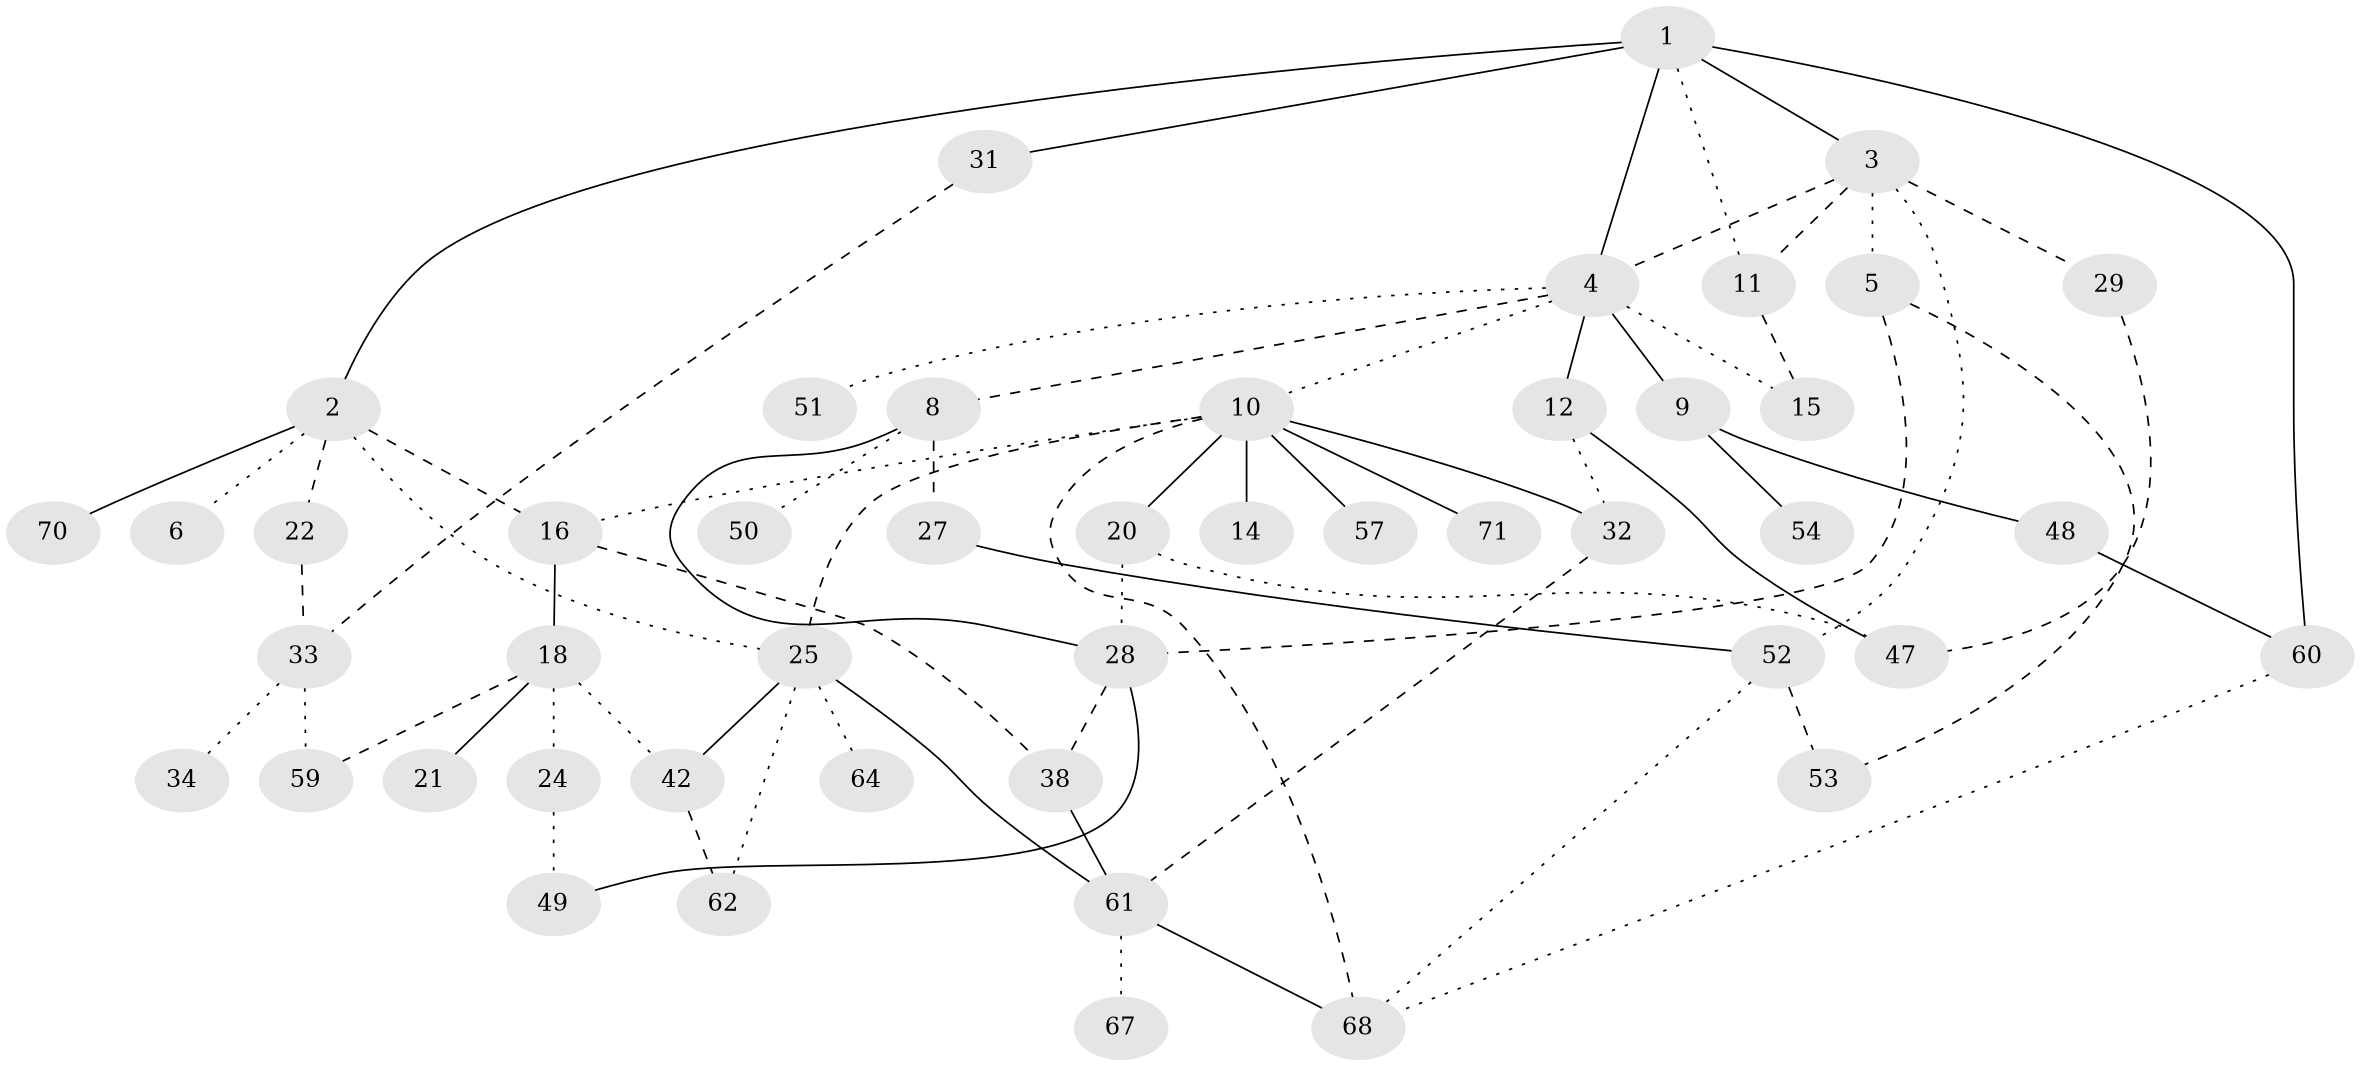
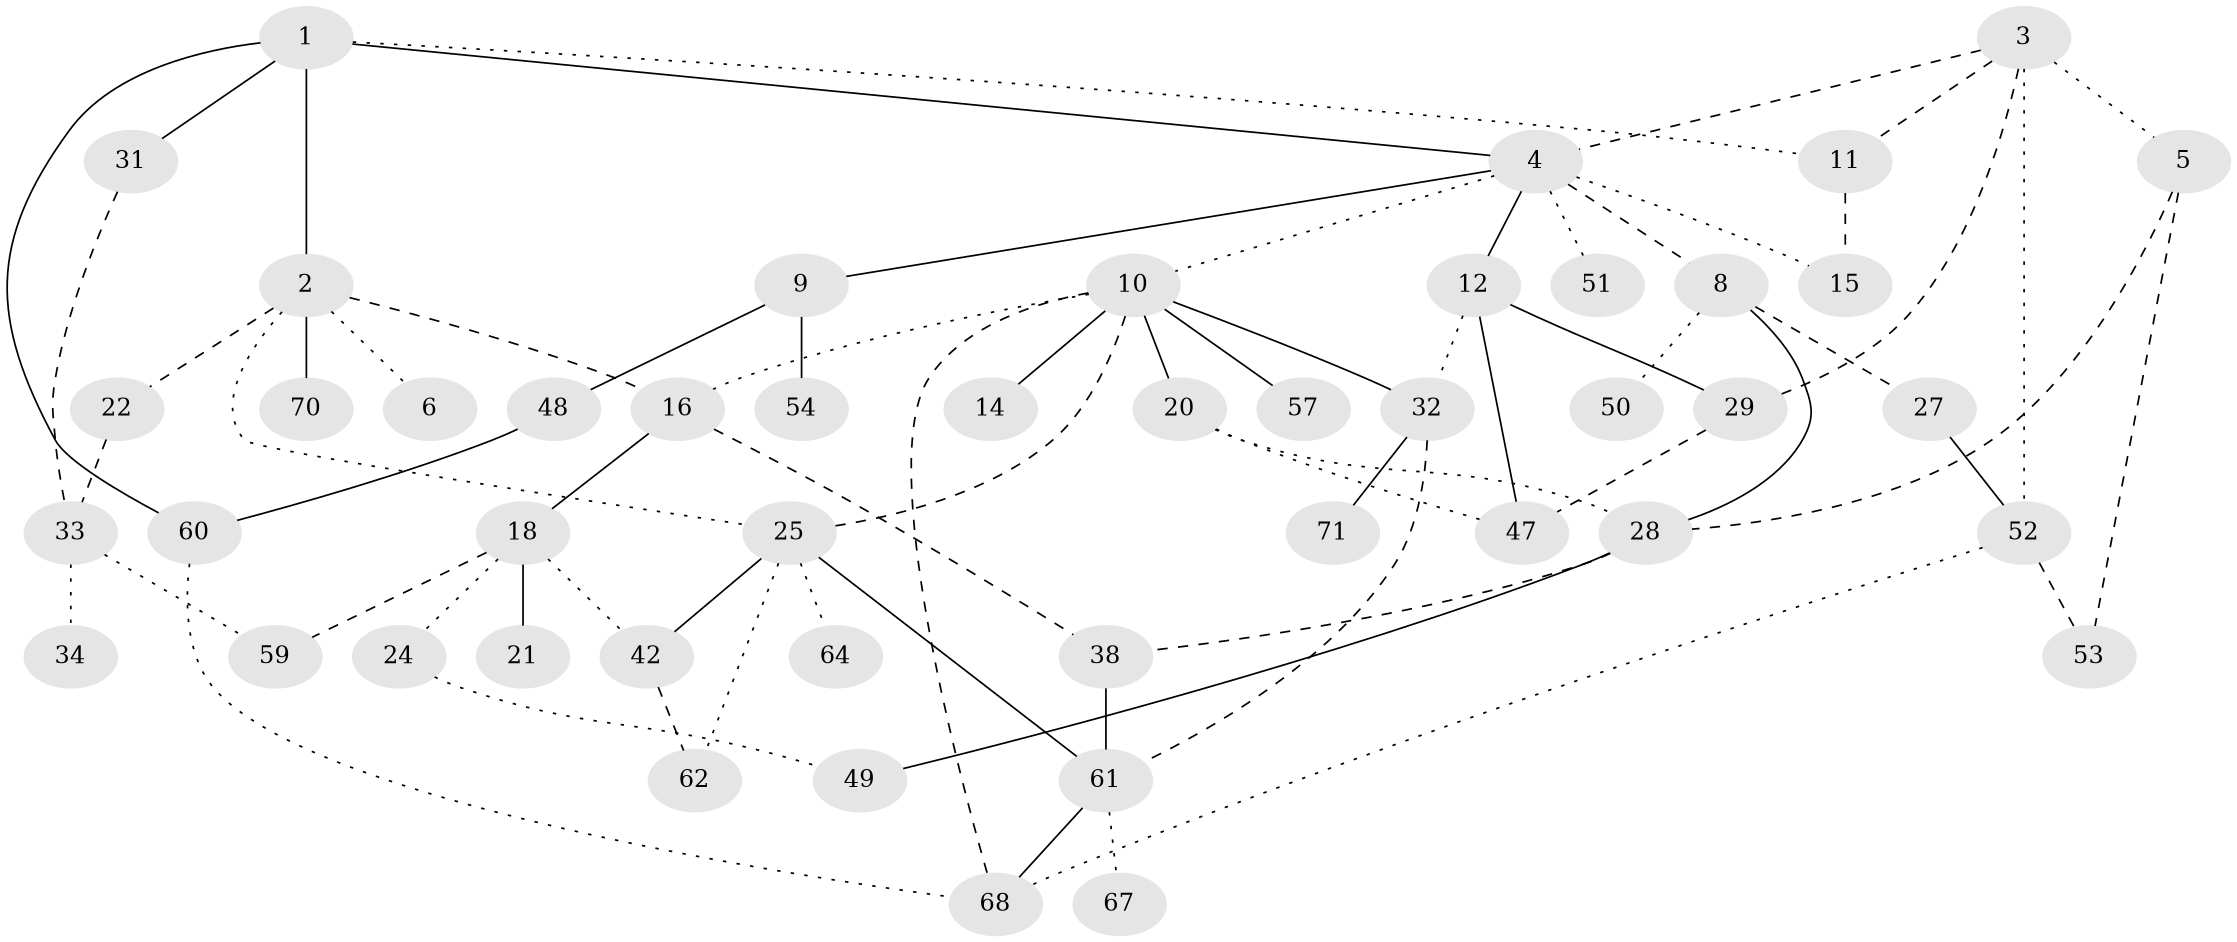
(1770, 100) -> none
none -> (1607, 347)
(1370, 471) -> (1391, 458)
